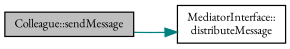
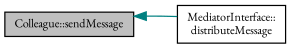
(150, 33) -> (162, 16)
